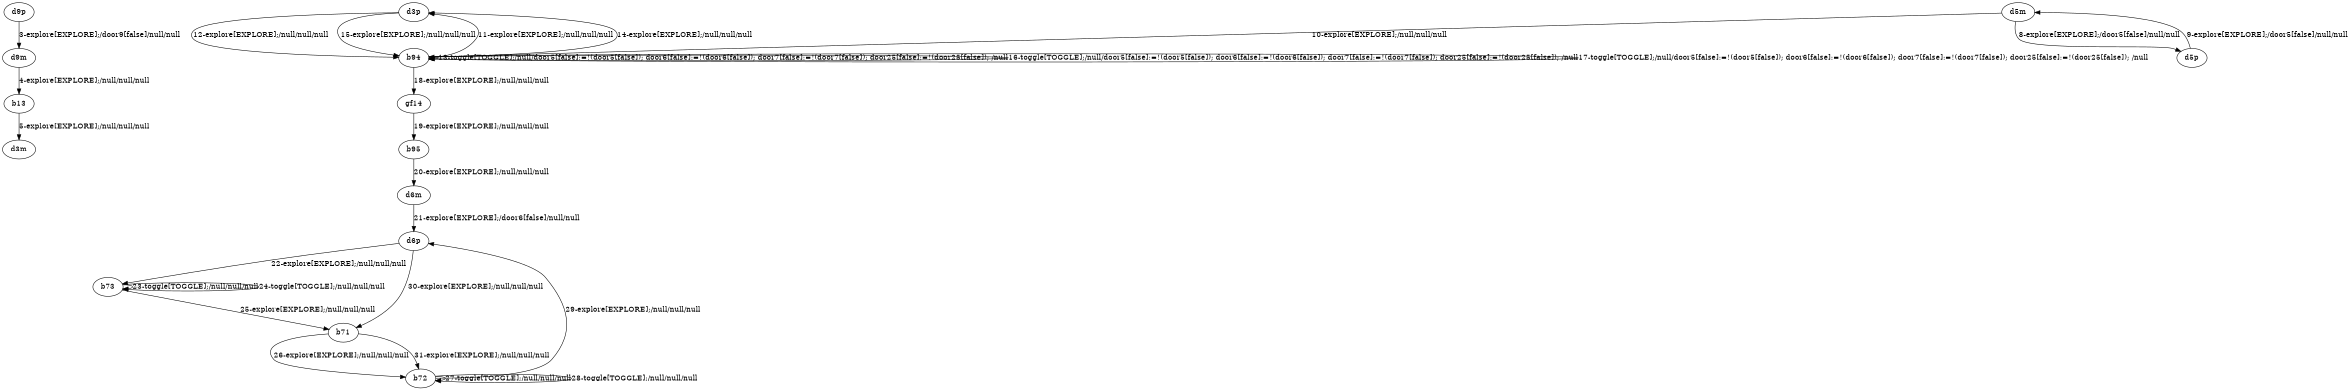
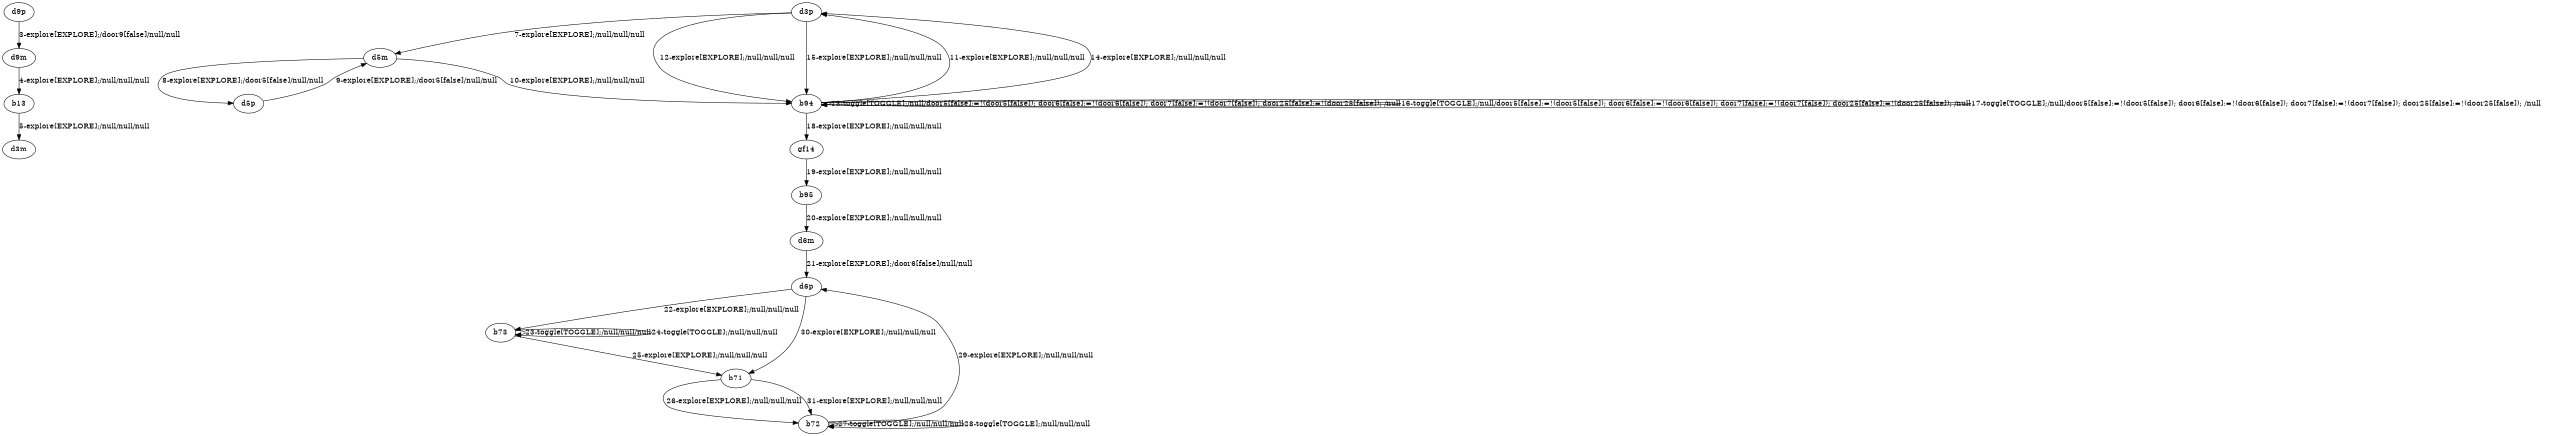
none -> (595, 23)
